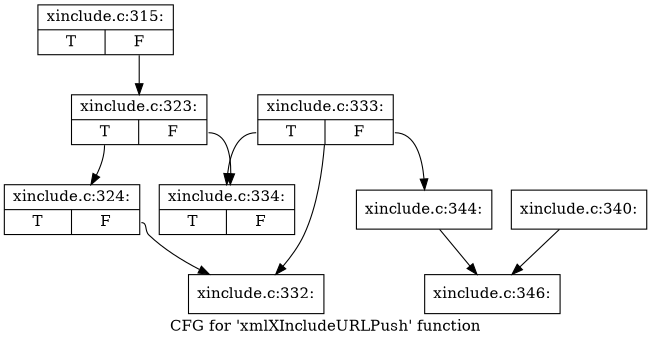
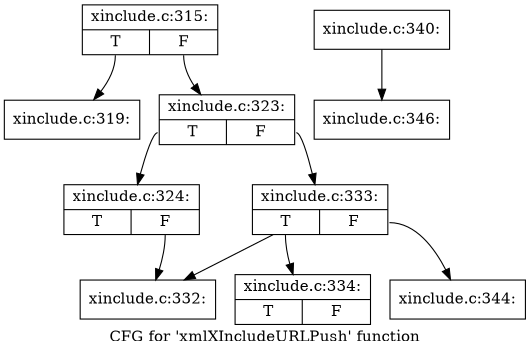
none -> (72, 120)
(227, 148) -> (306, 152)
(455, 248) -> none
